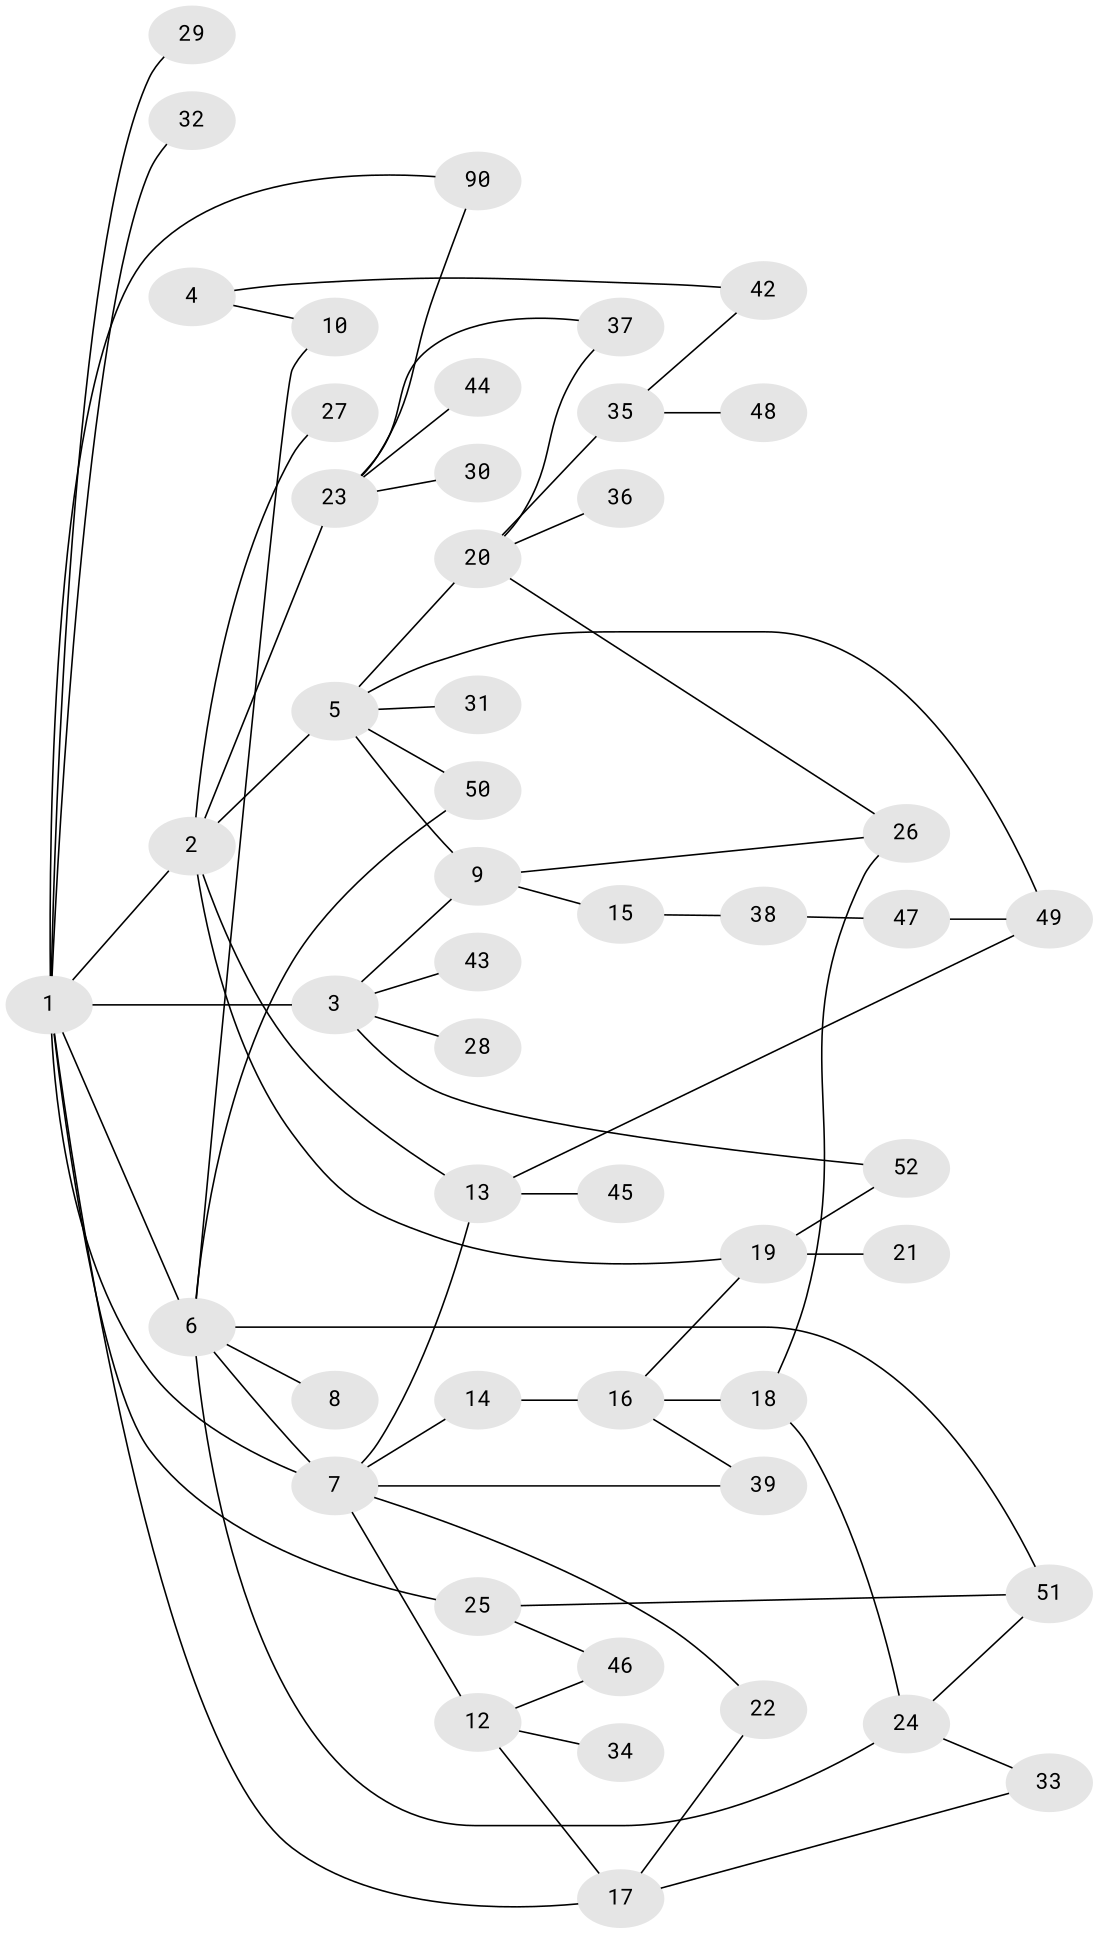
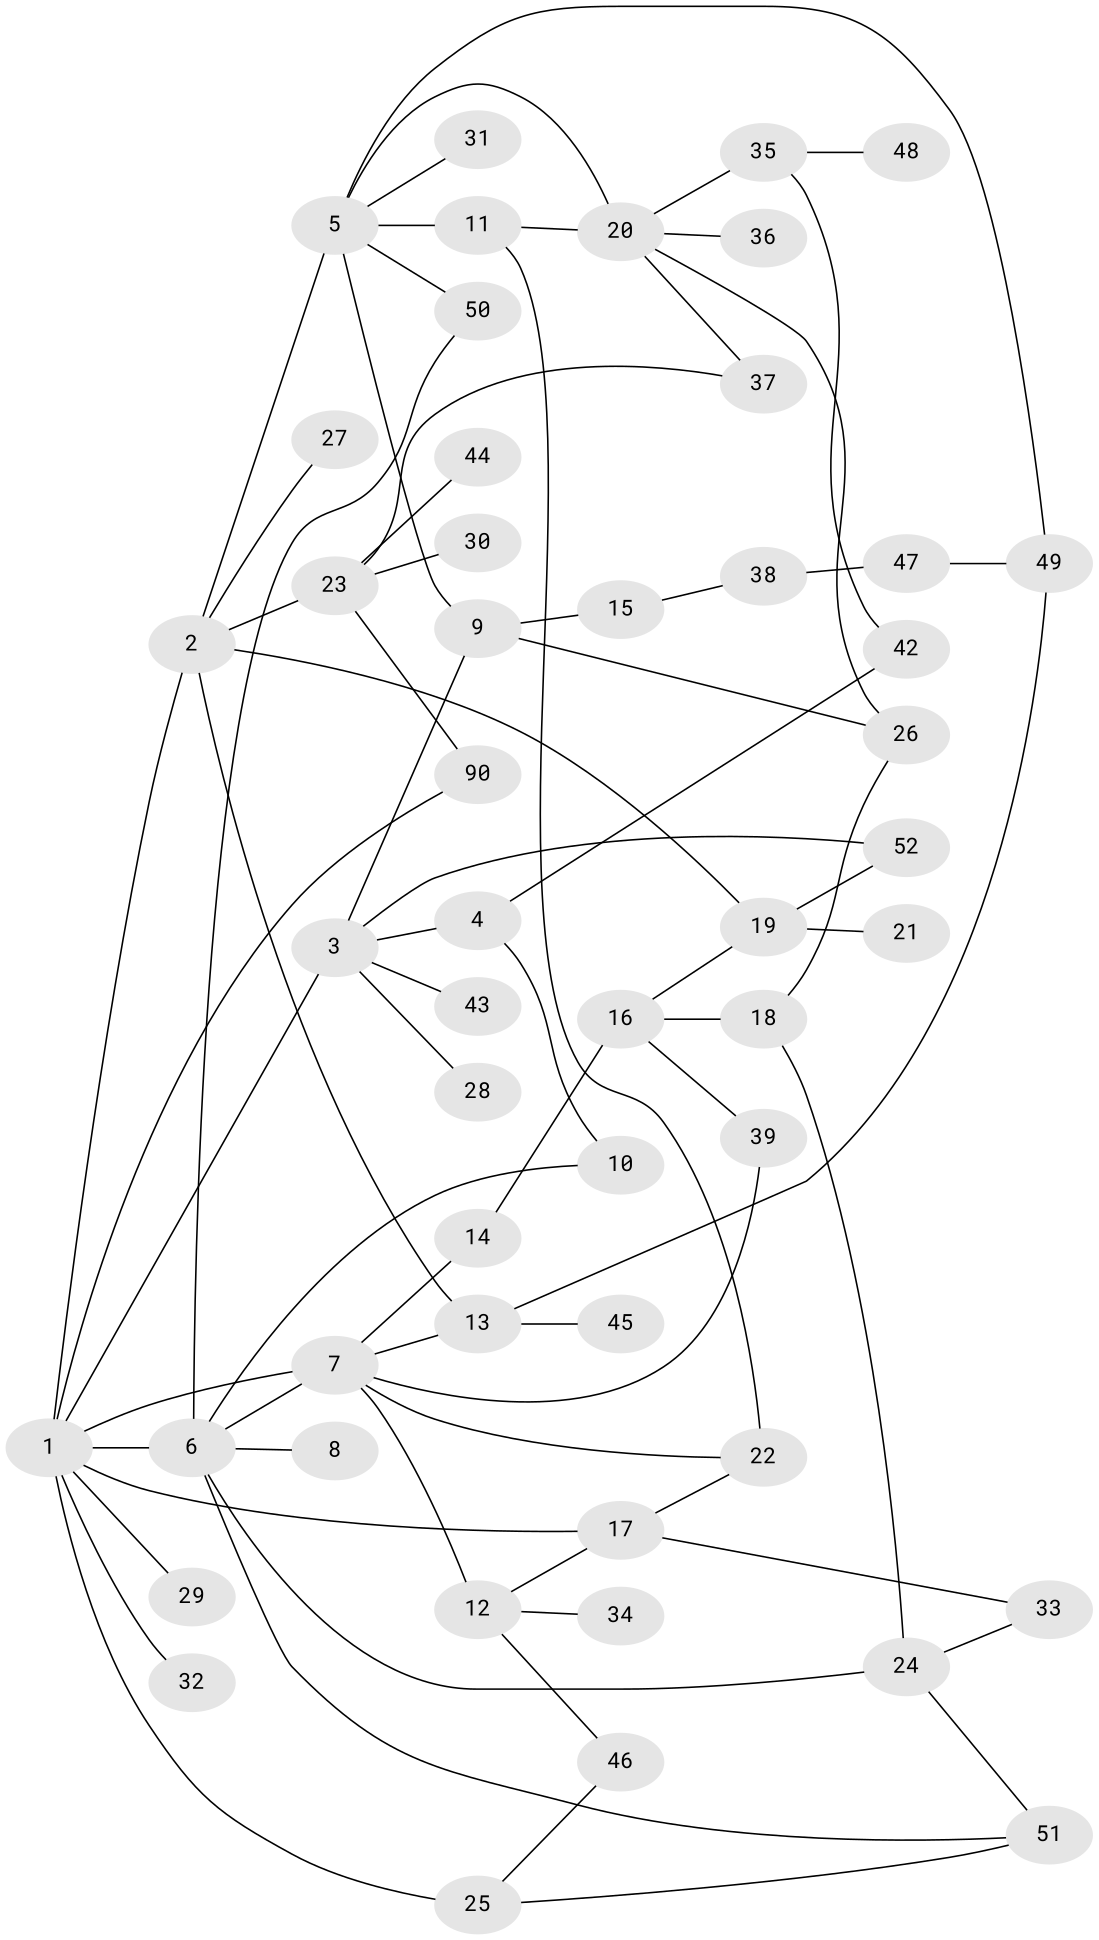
none -> (478, 225)
none -> (407, 934)
